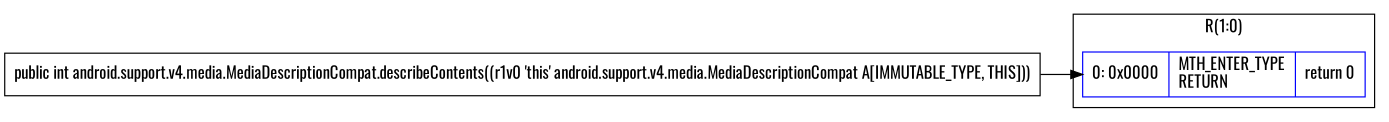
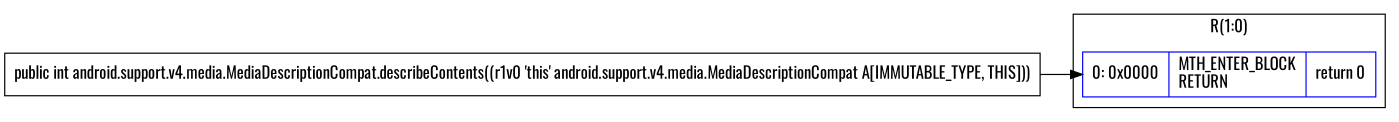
(1232, 65) -> (1237, 65)
